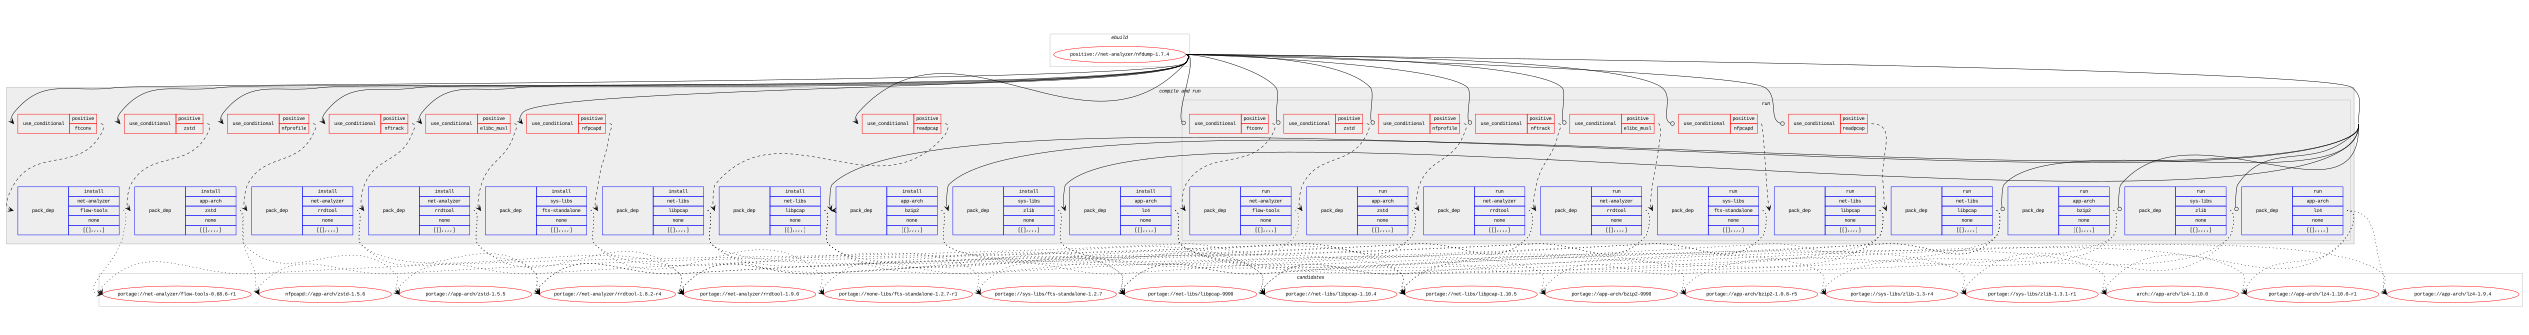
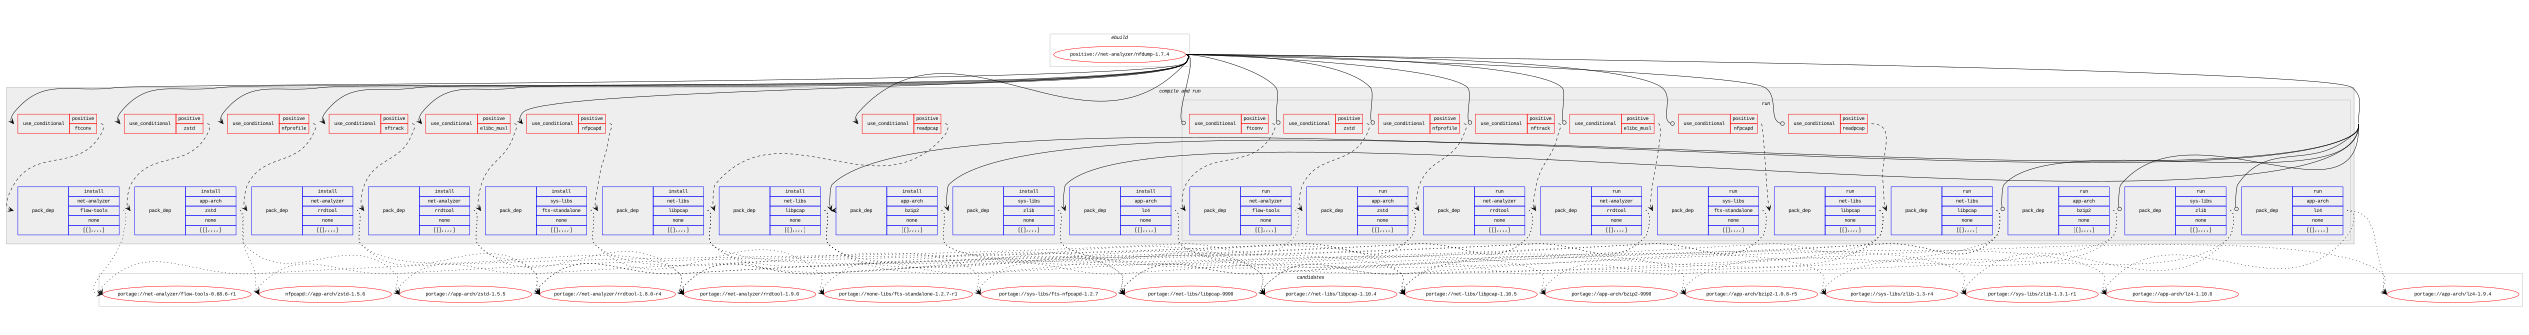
(608, 294) -> (608, 294)
(1049, 294) -> (1049, 294)
(2172, 294) -> (2172, 294)
(2313, 294) -> none
